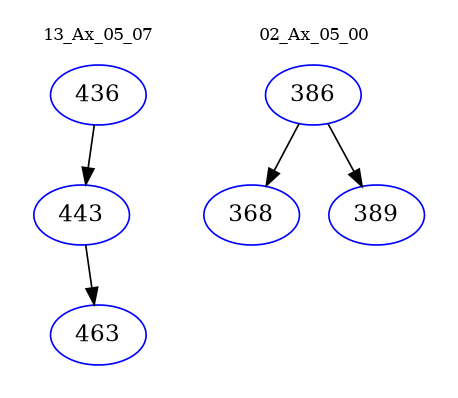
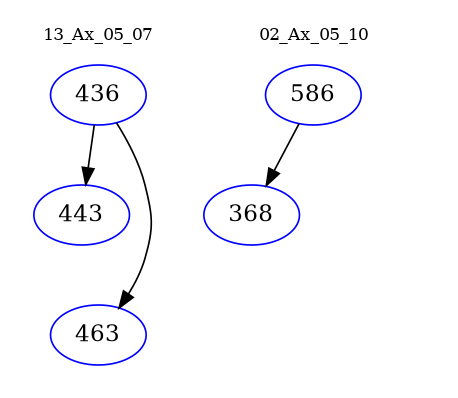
(314, 36) -> (314, 36)
(313, 95) -> (313, 95)
(377, 215) -> none
(89, 266) -> (150, 207)
